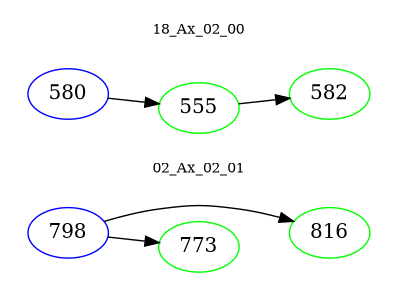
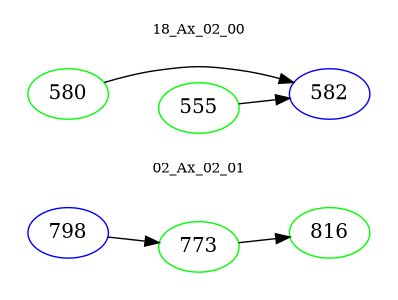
(68, 94) -> (68, 94)
(330, 94) -> (330, 94)
(126, 100) -> (192, 67)
(192, 206) -> (257, 241)
